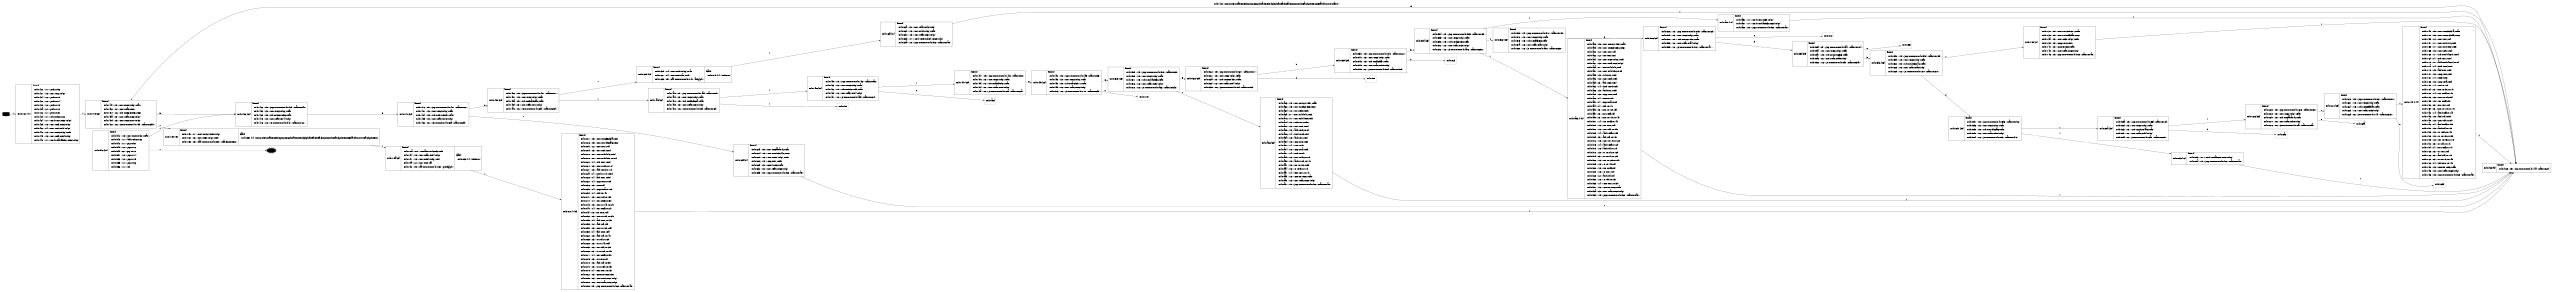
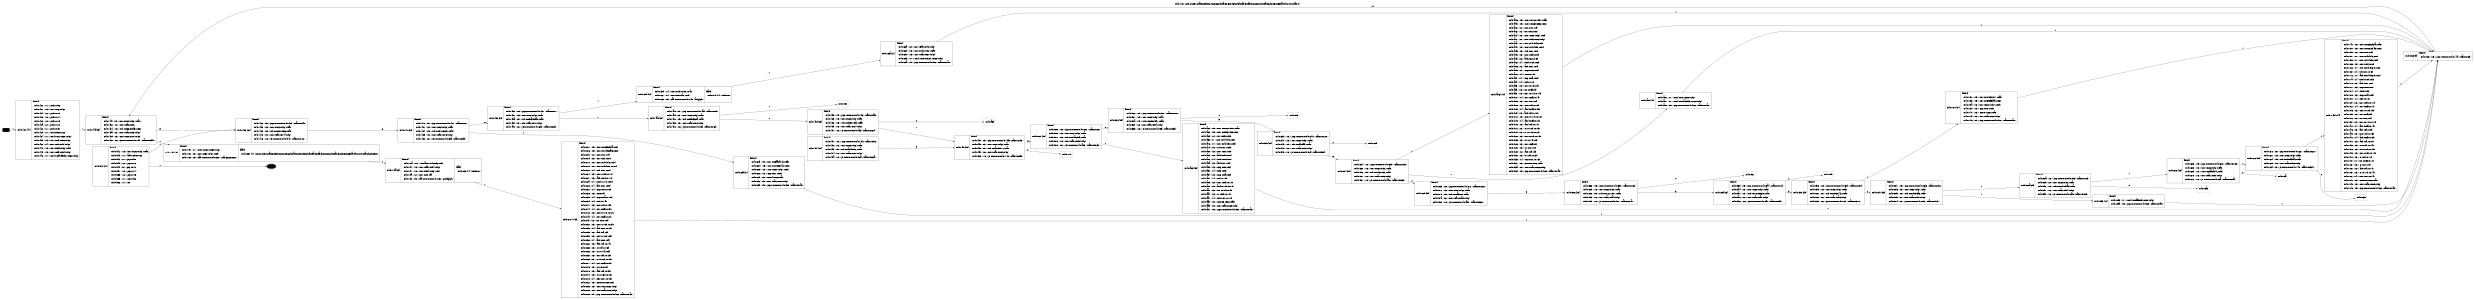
(916, 86) -> (916, 135)
